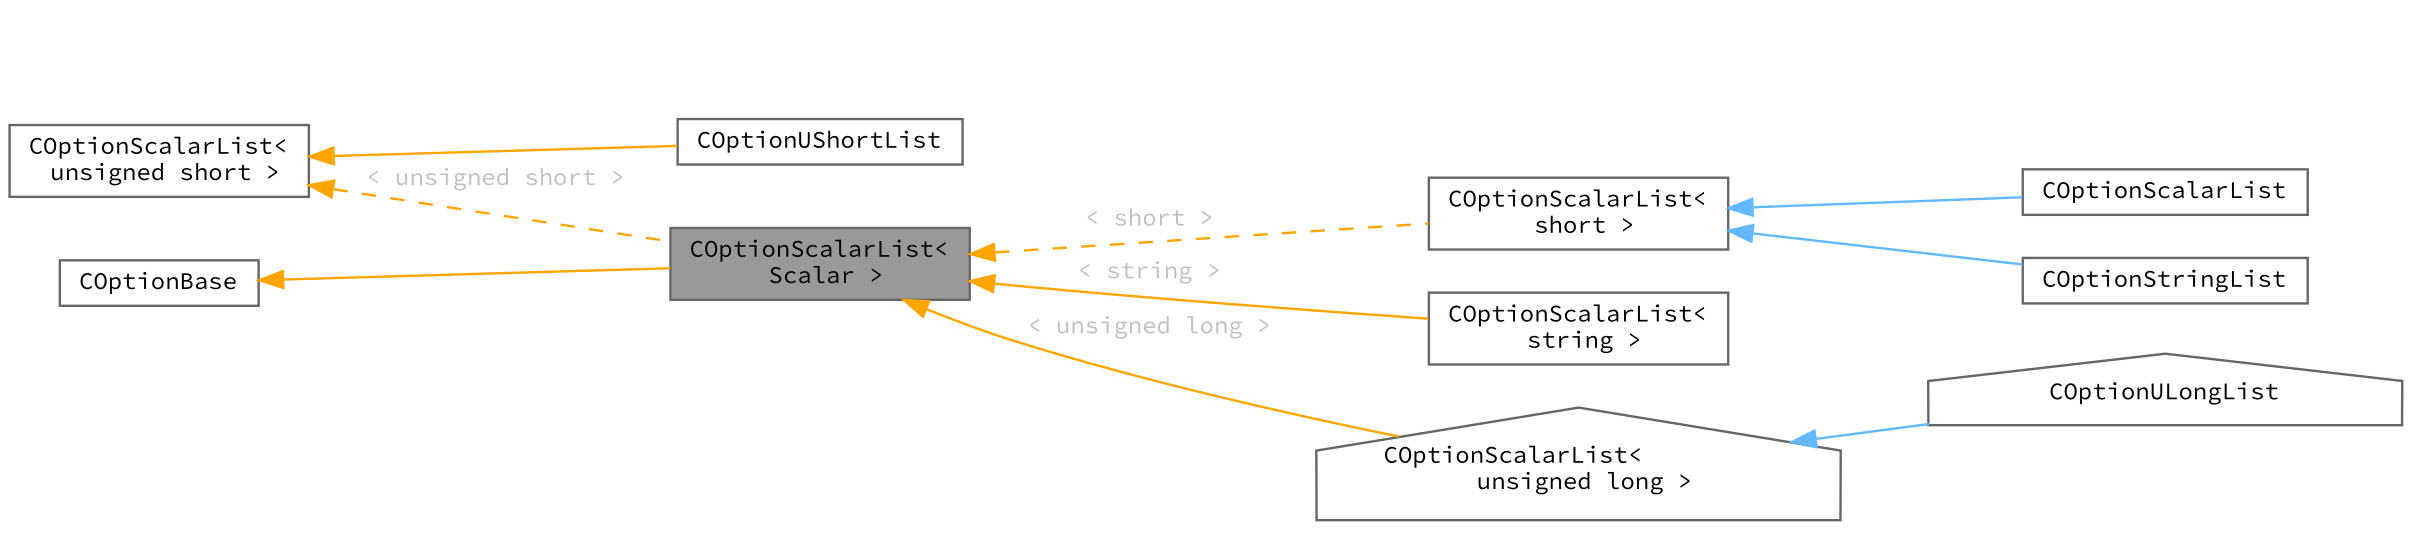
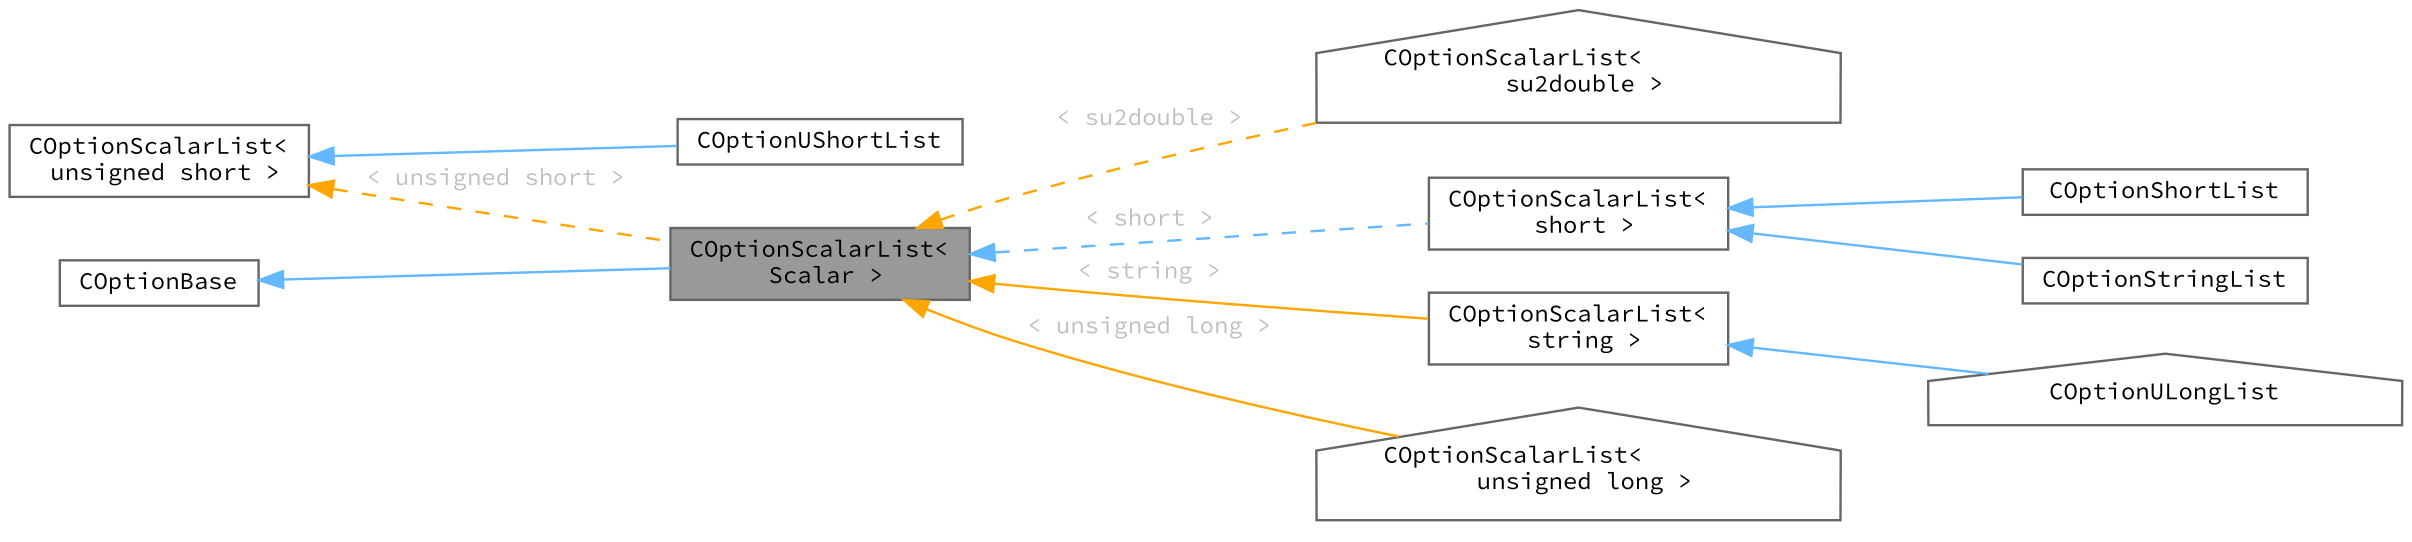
none -> (1579, 72)
(506, 151) -> (506, 151)
(2165, 192) -> (2165, 192)
(1212, 238) -> (1212, 238)
(477, 274) -> (477, 274)
(1873, 431) -> (1871, 361)
